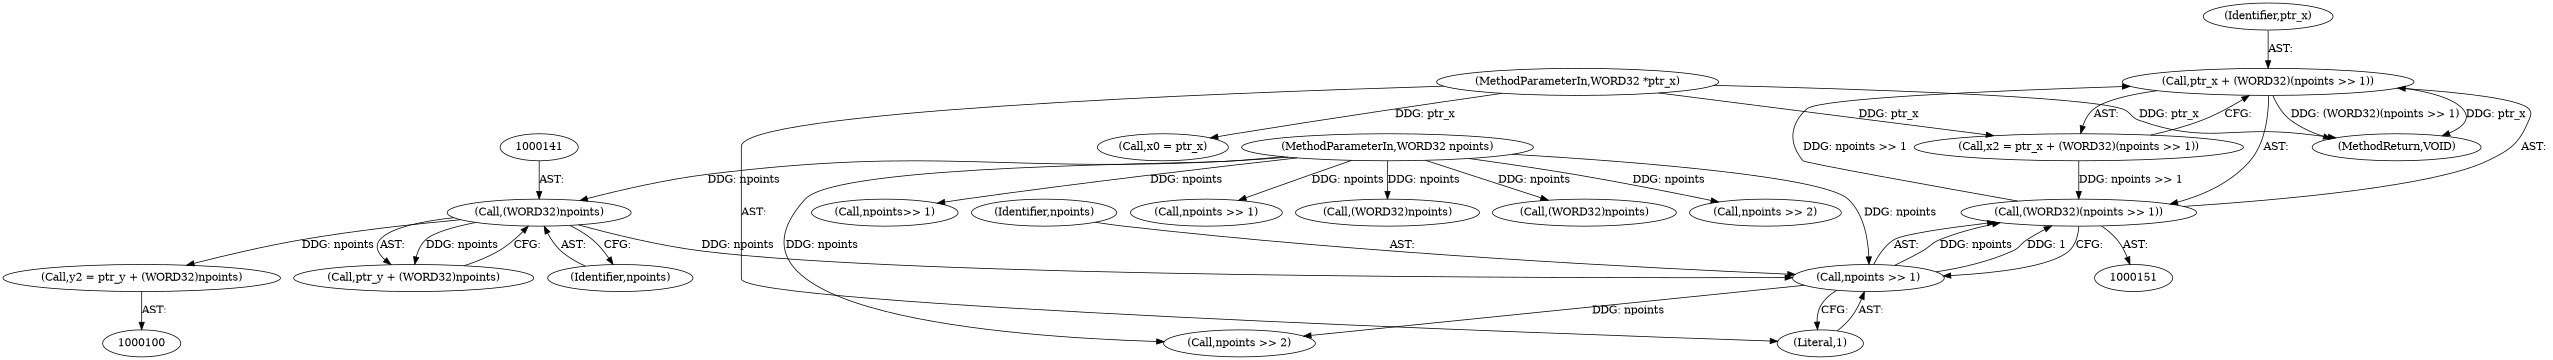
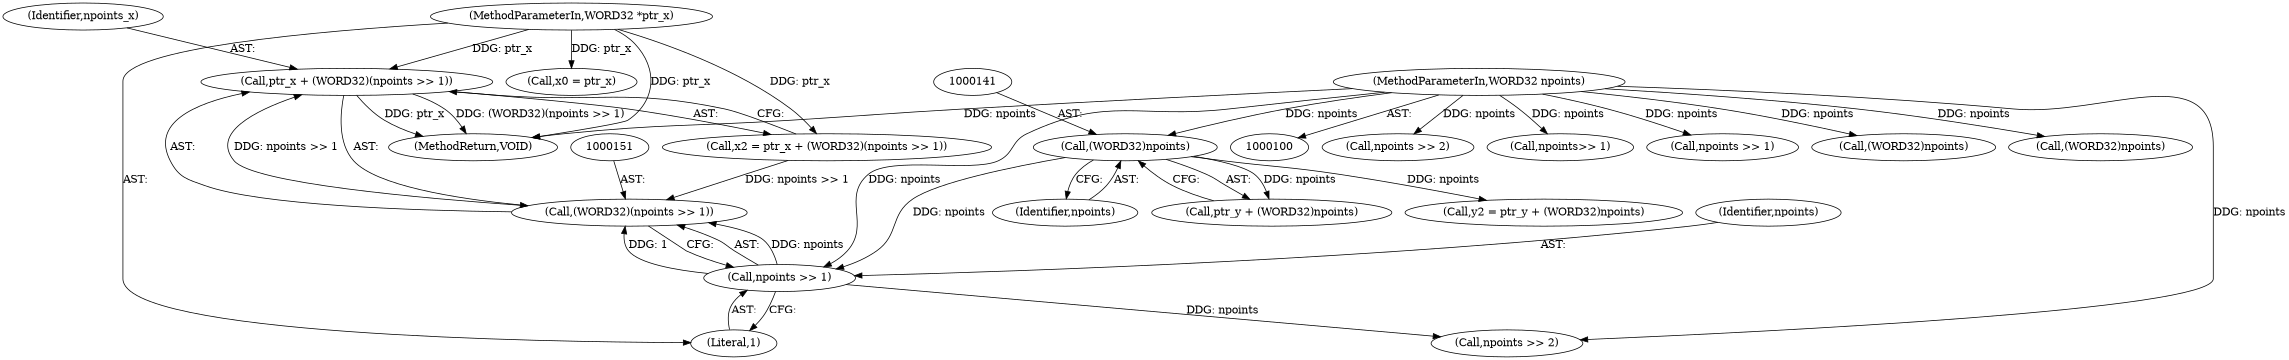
(2268, 17) -> (83, 17)
none -> (463, 48)
none -> (946, 110)
(2117, 240) -> (618, 176)
(142, 307) -> (1372, 115)
